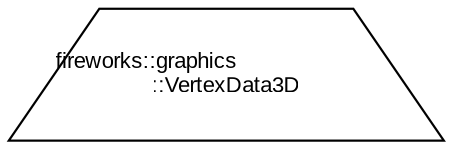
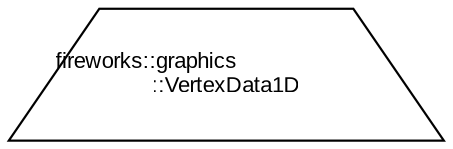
(226, 75) -> (226, 75)
